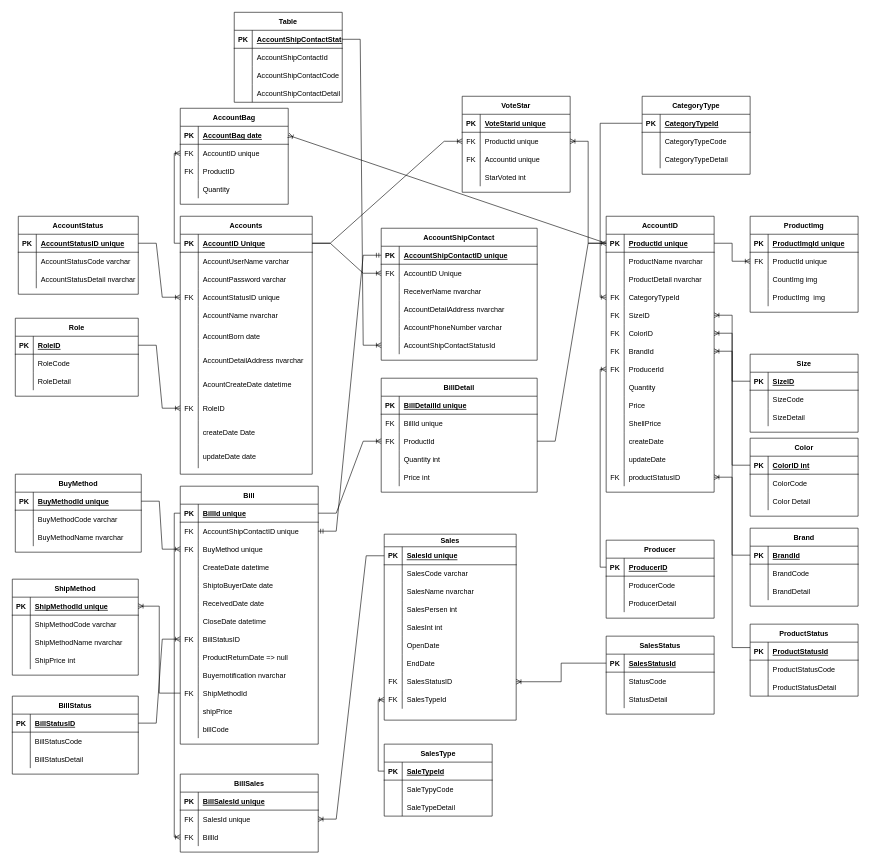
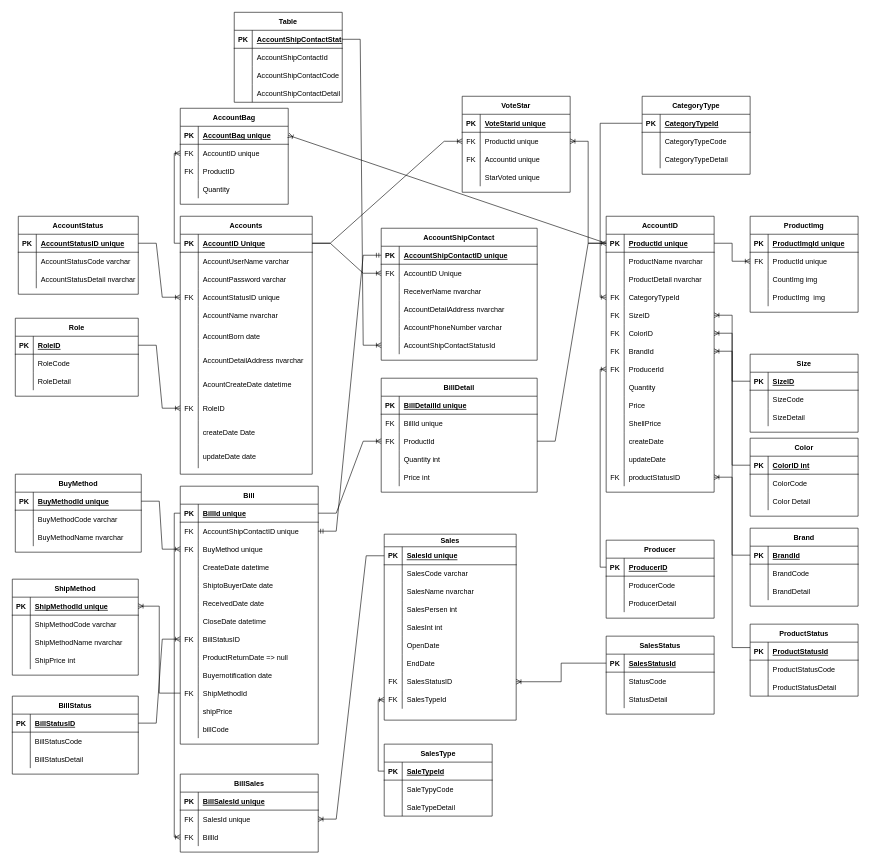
(232, 136) -> (235, 136)
(509, 178) -> (515, 178)
(251, 676) -> (243, 676)
